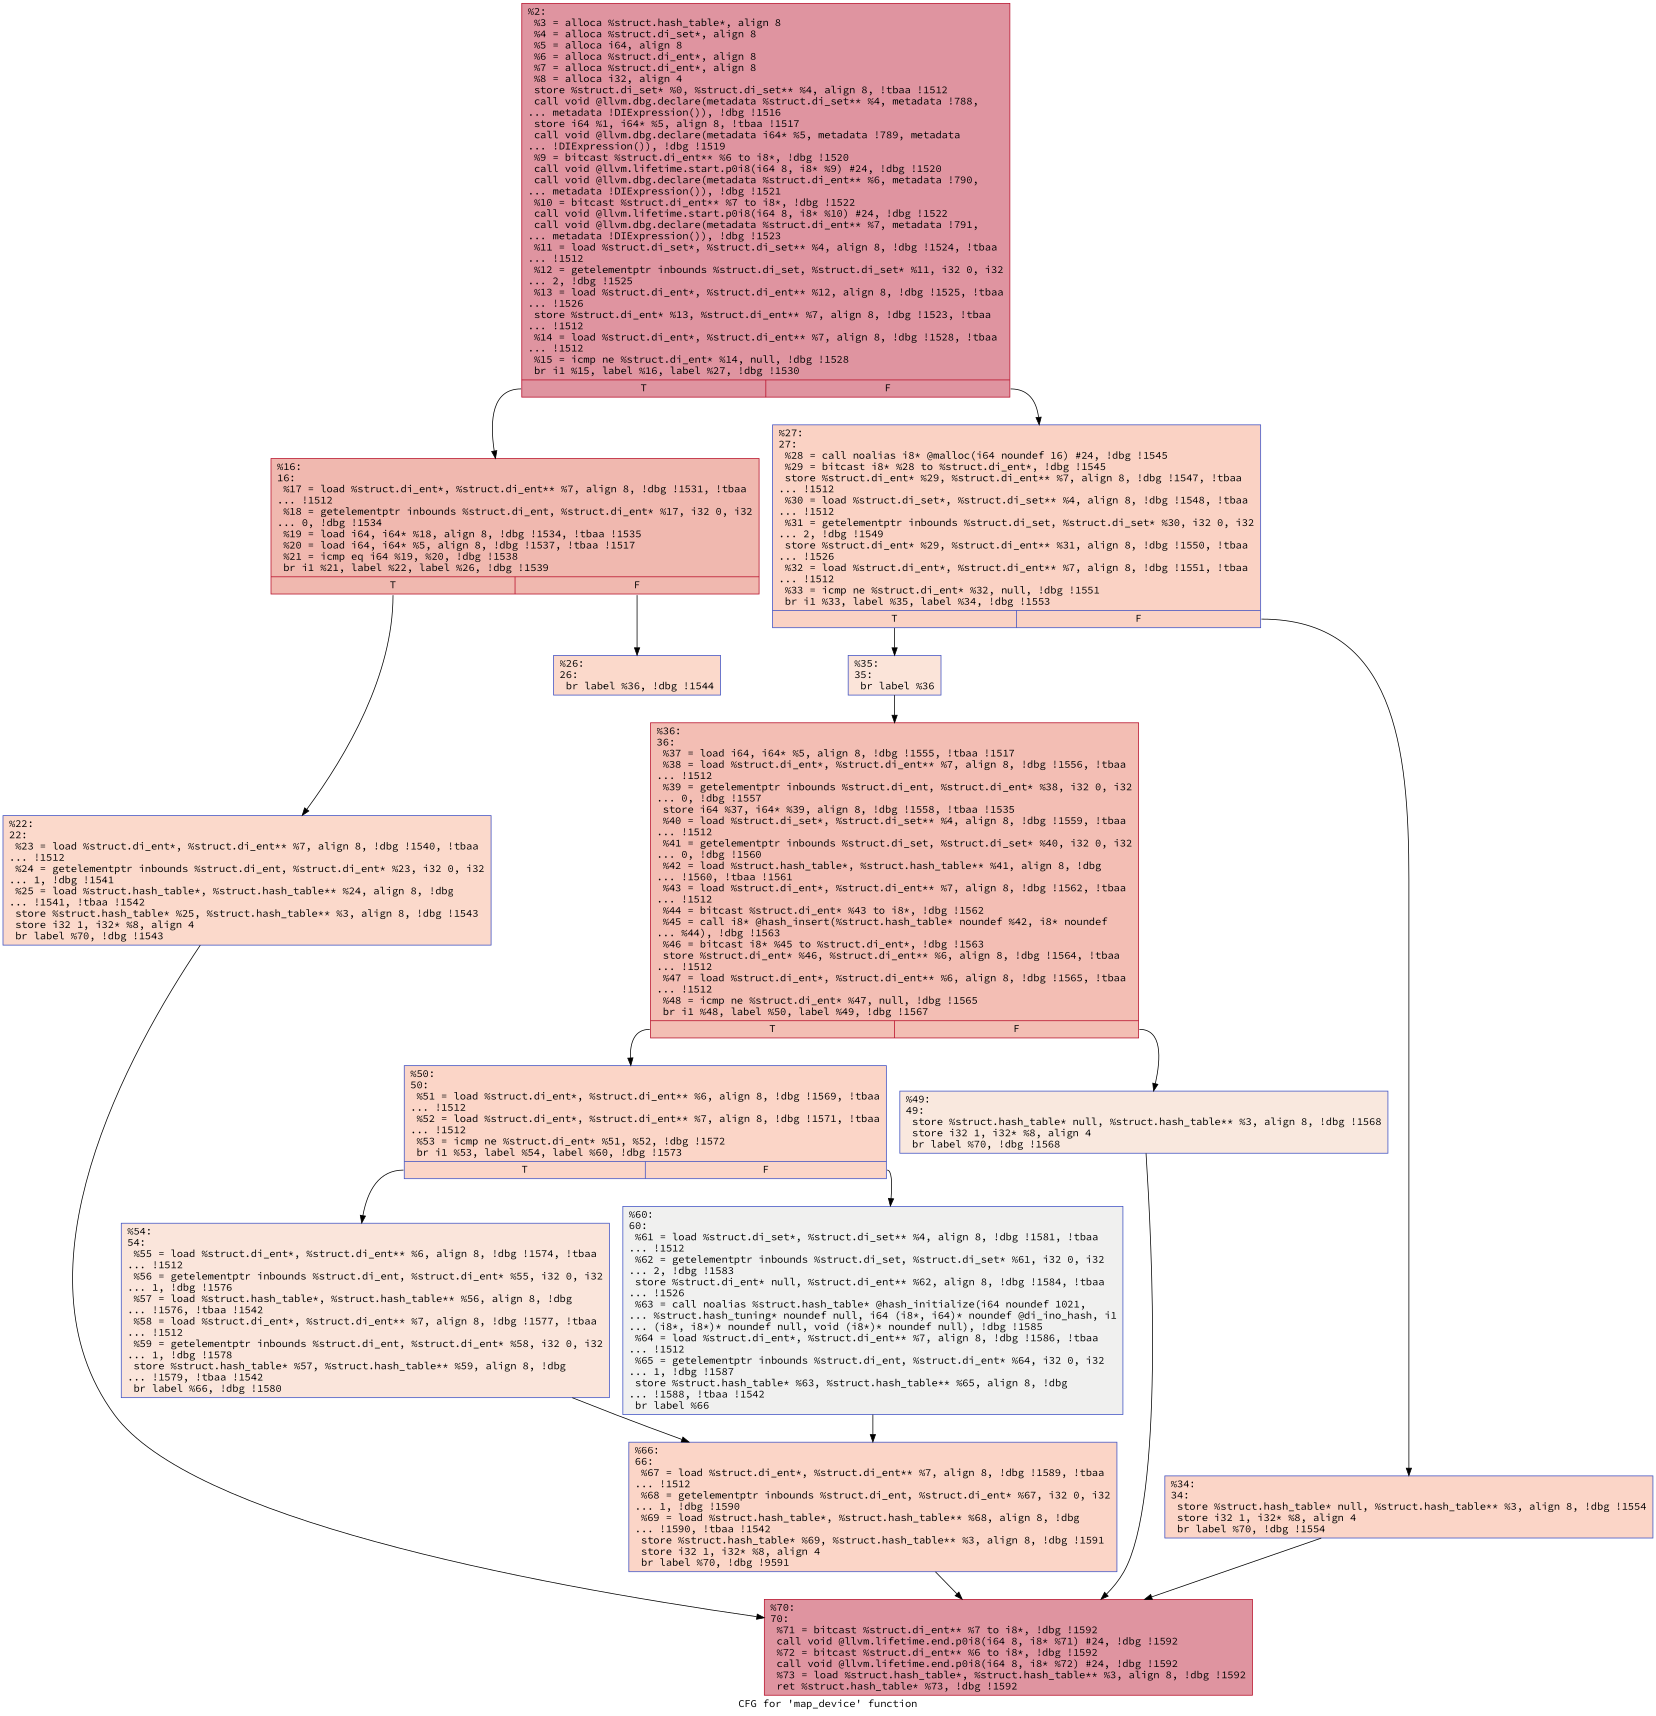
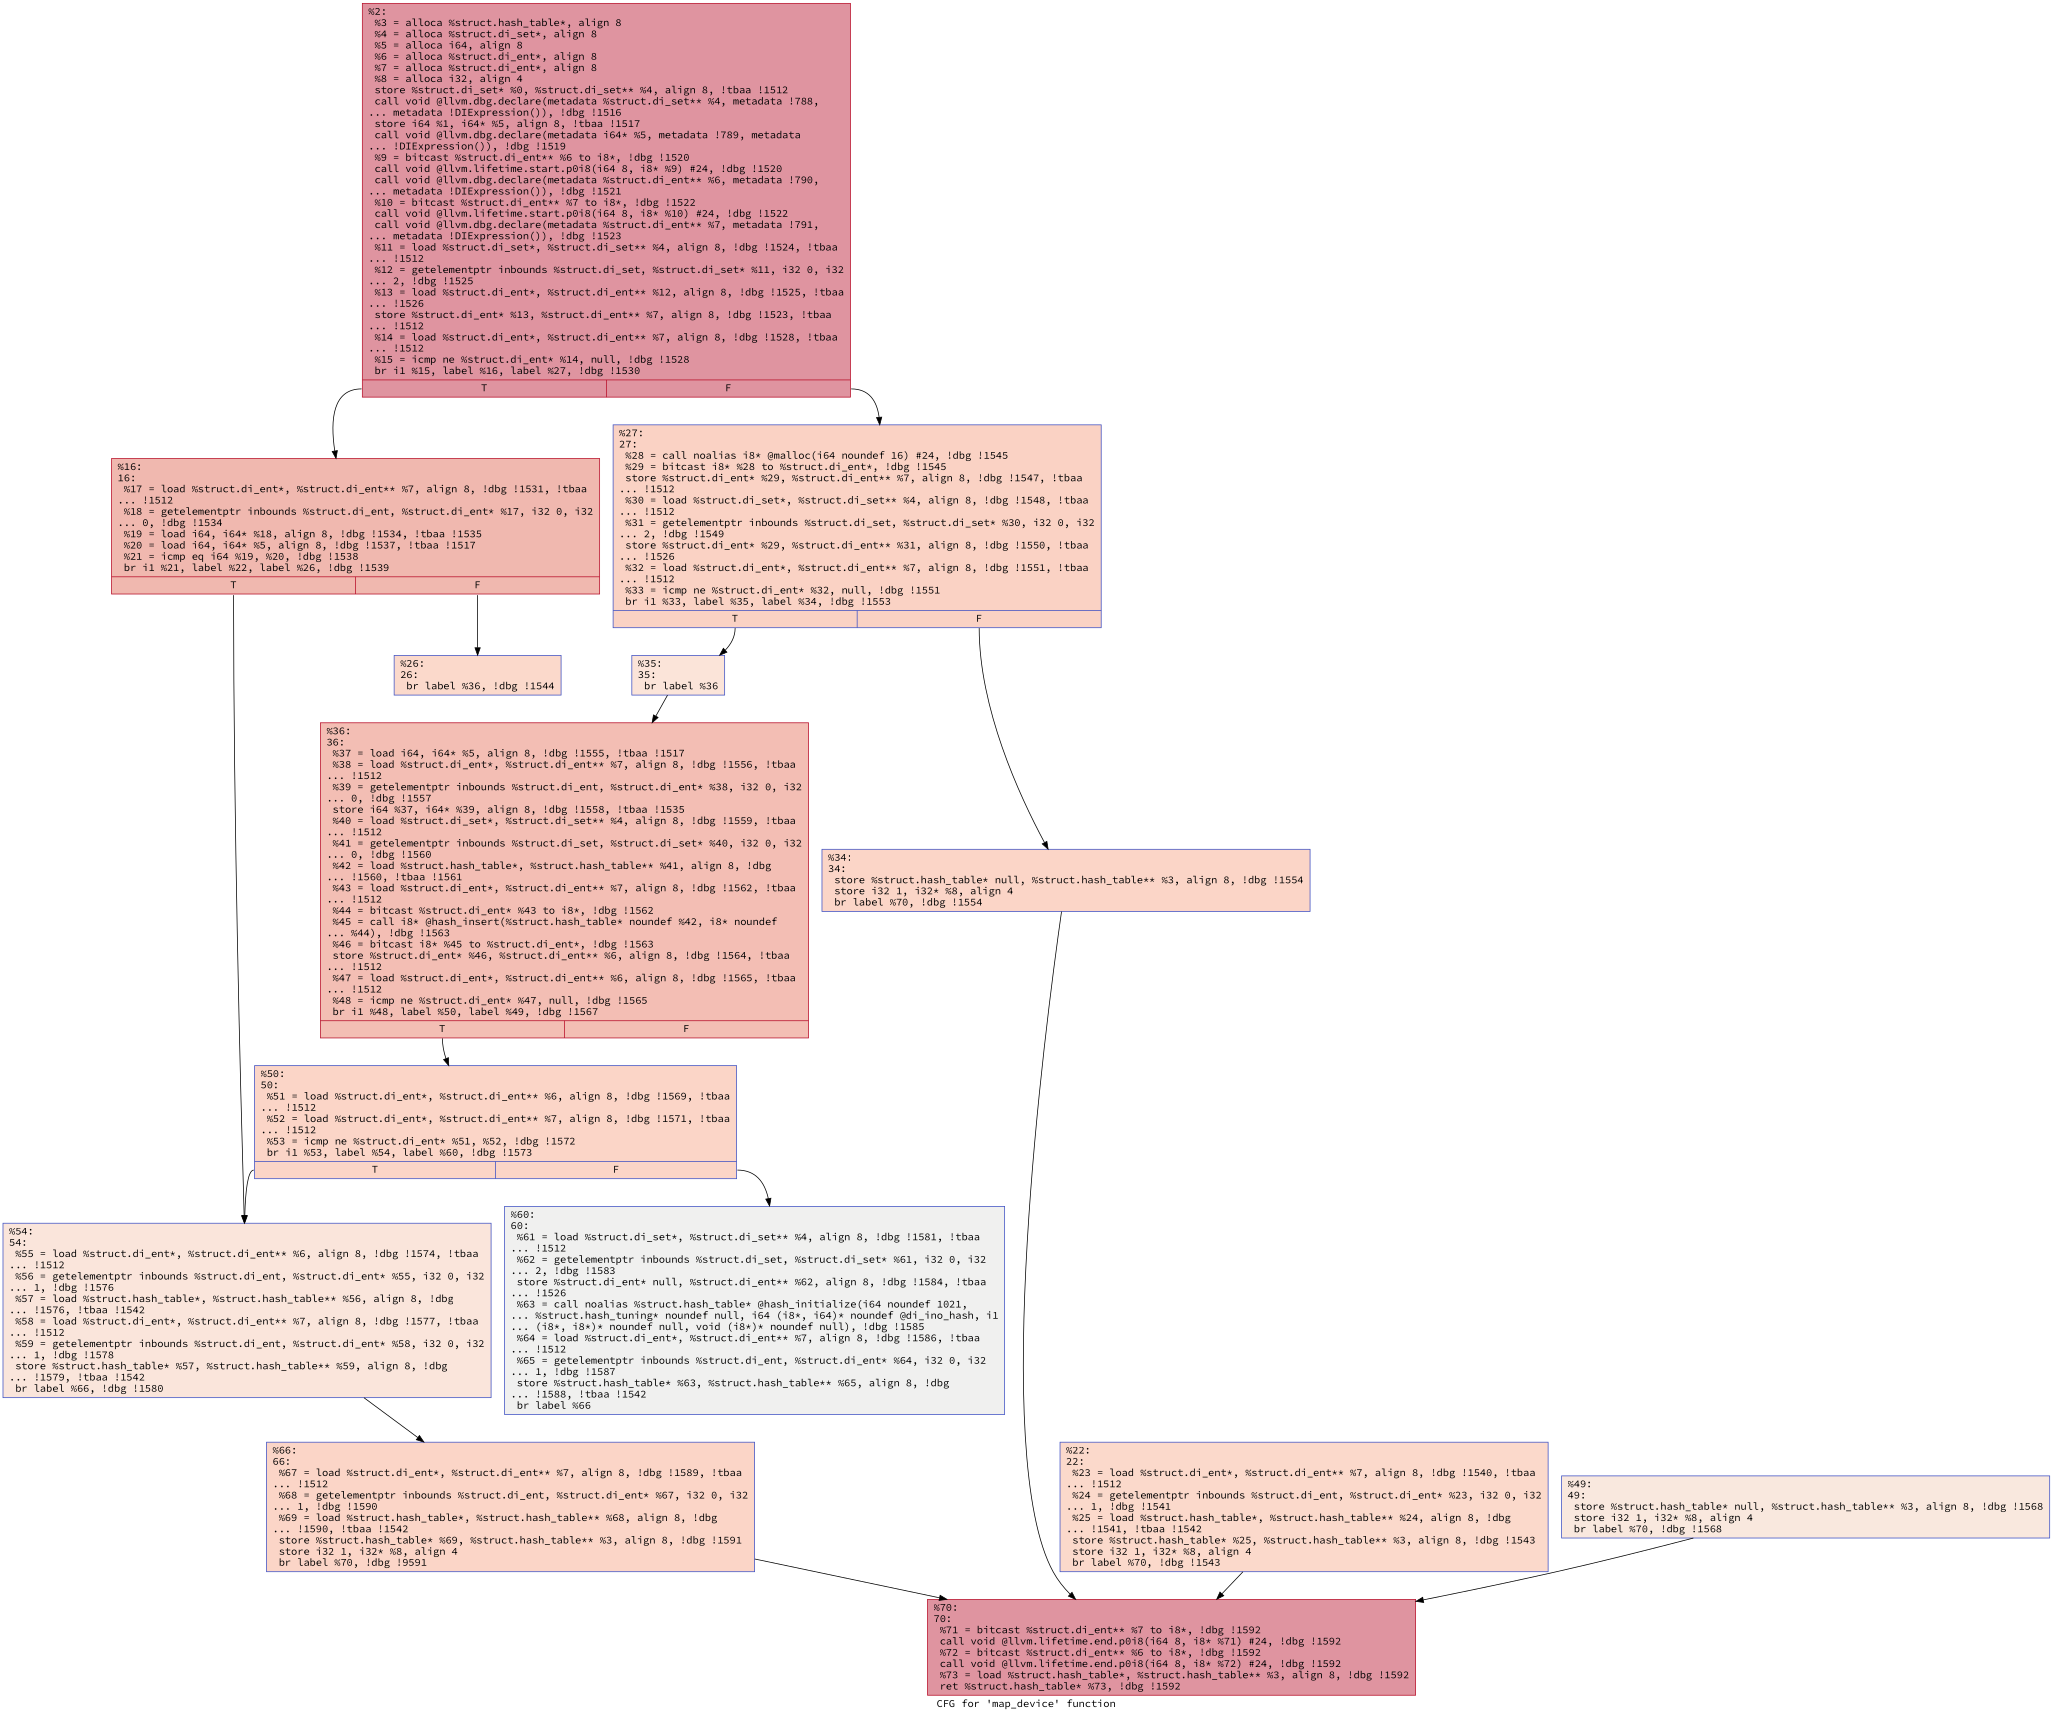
(366, 708) -> (237, 905)
(1158, 1051) -> none
(873, 1425) -> none
